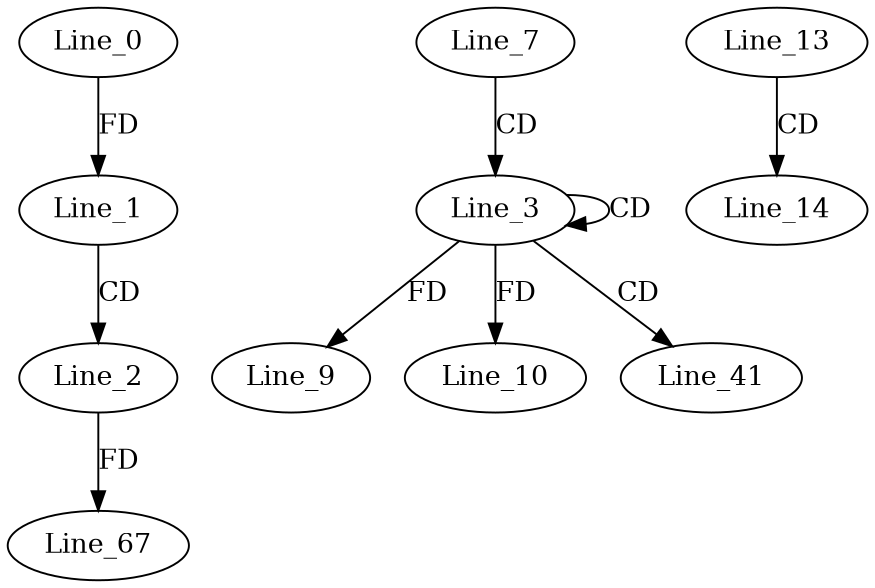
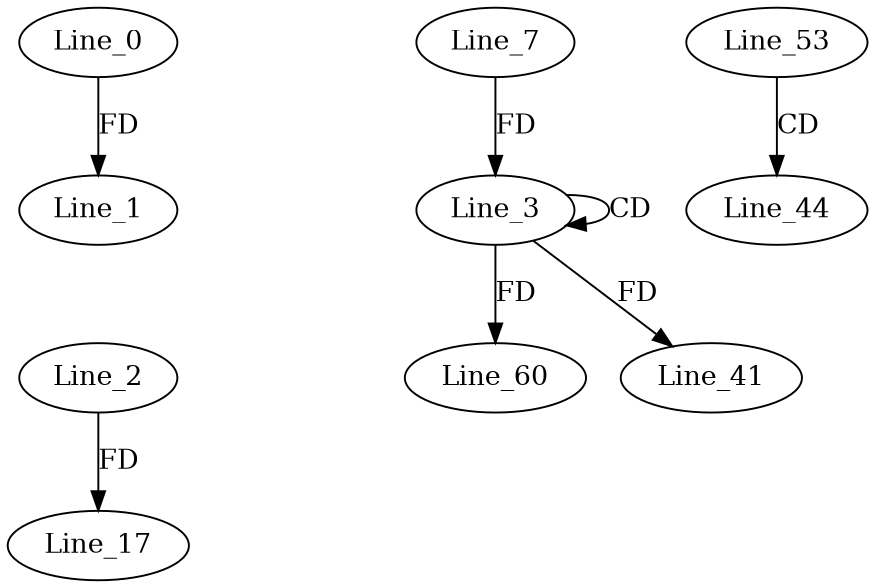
(777, 42) -> (777, 42)
(517, 126) -> (517, 126)
(777, 210) -> (777, 210)
(98, 284) -> none
(638, 294) -> (638, 294)
(291, 378) -> none
(495, 378) -> (495, 378)
(98, 546) -> (98, 546)
